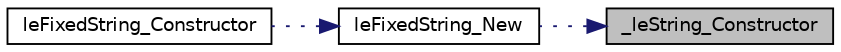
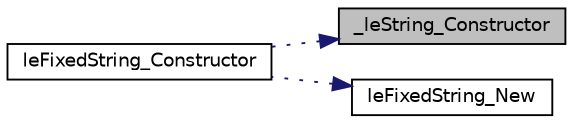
(563, 26) -> (296, 44)
